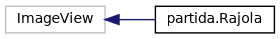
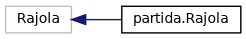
(55, 20) -> (38, 20)
